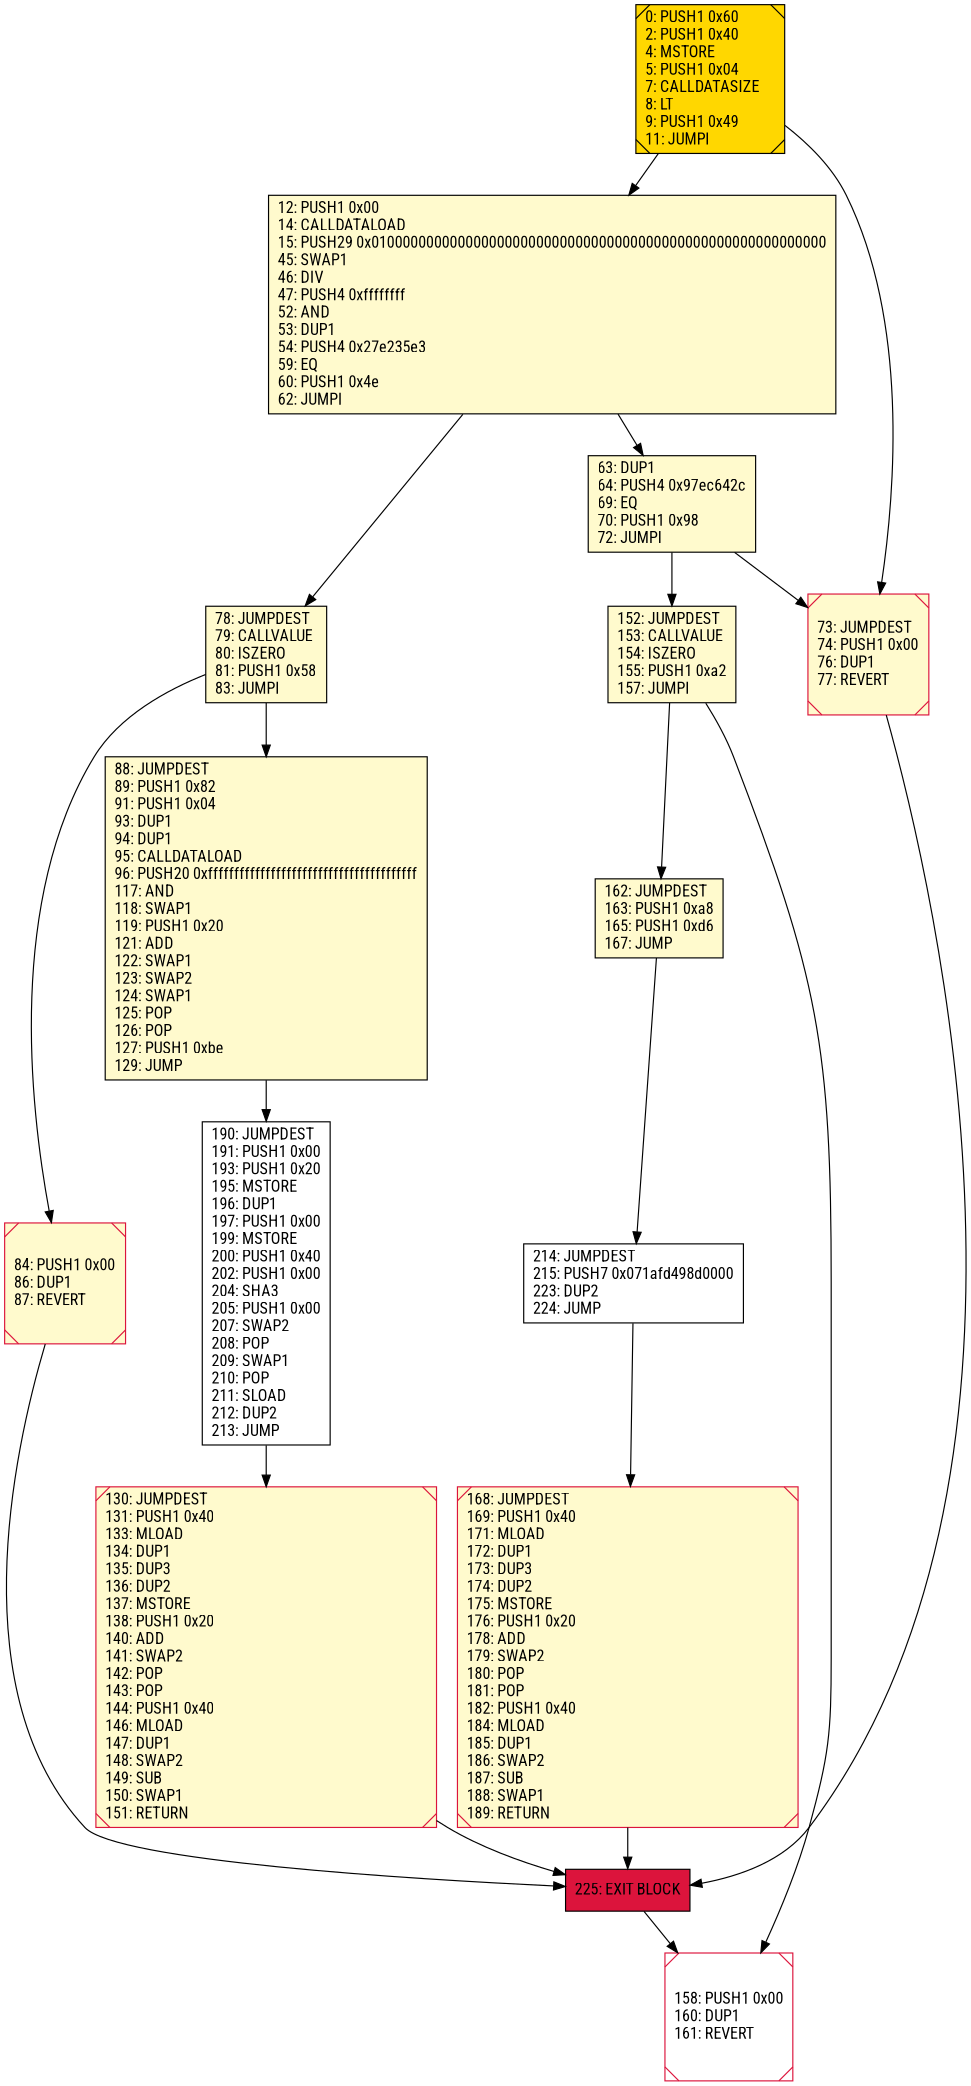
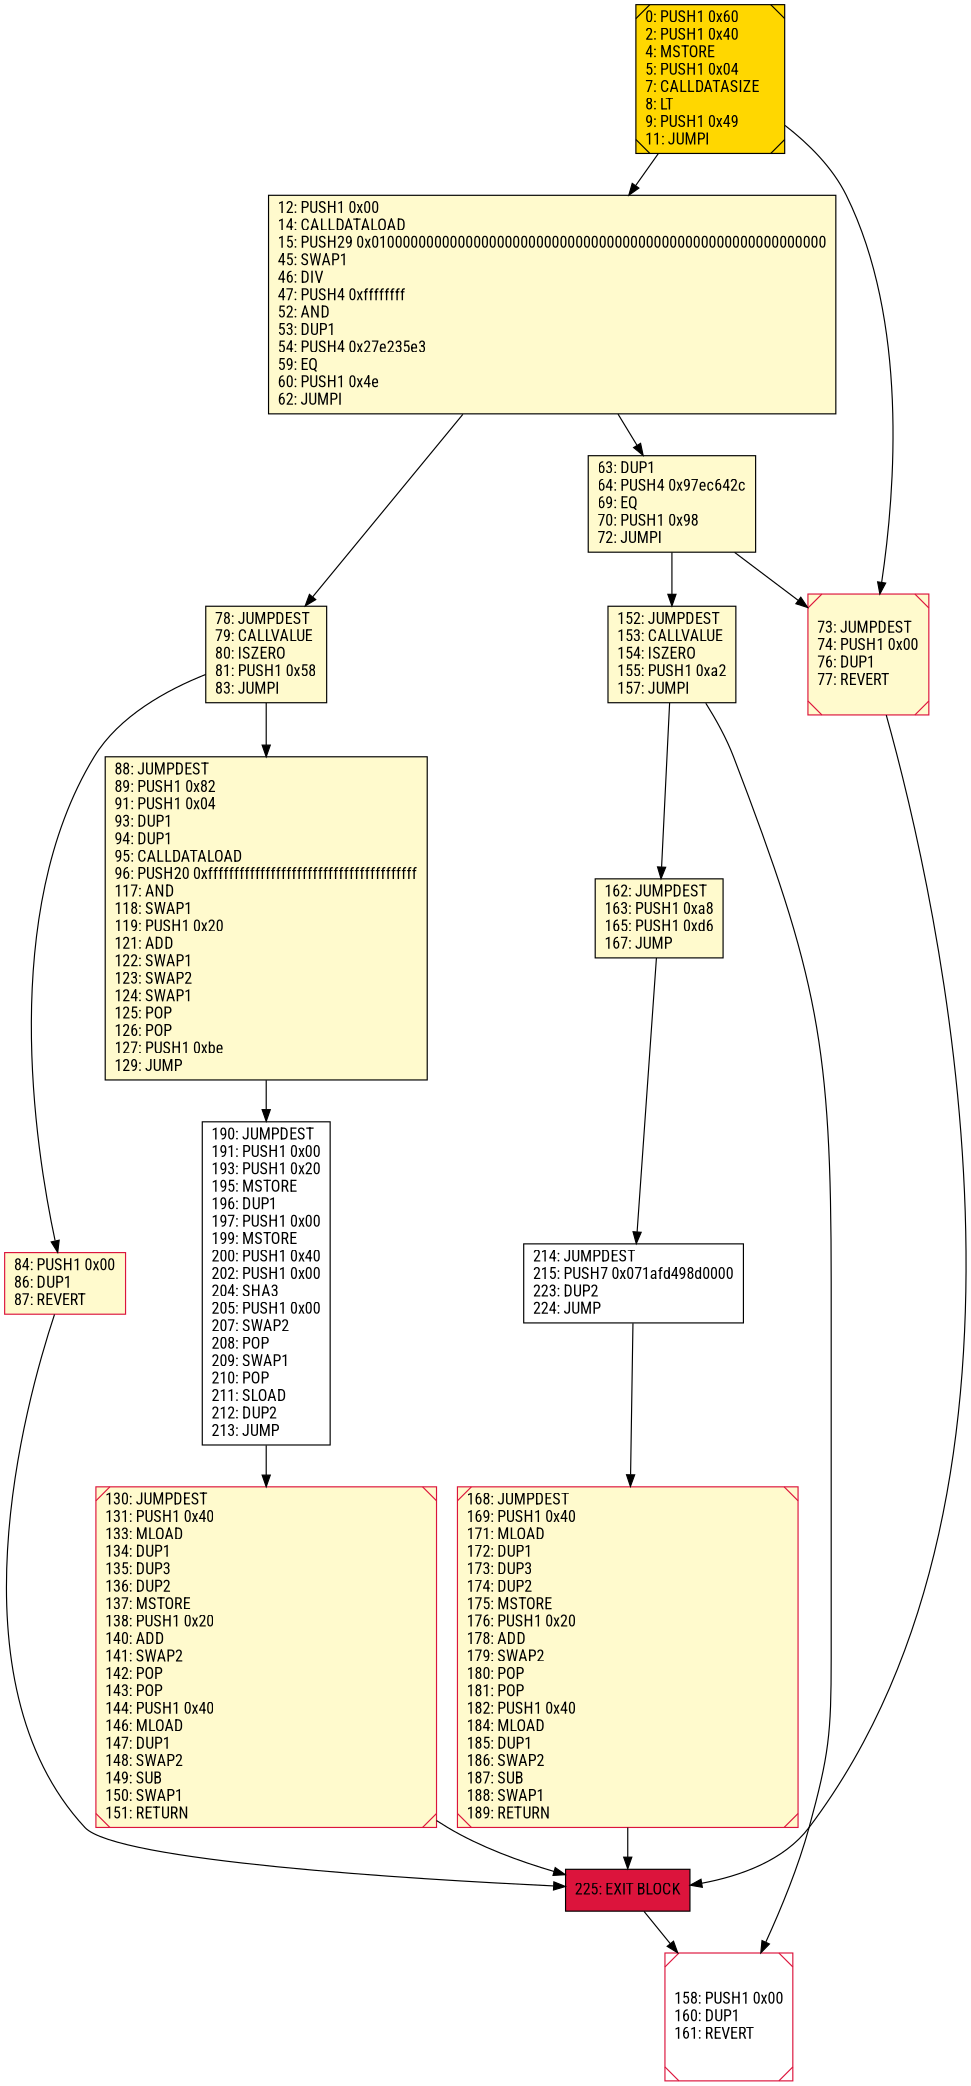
(65, 1283) -> (65, 1283)
